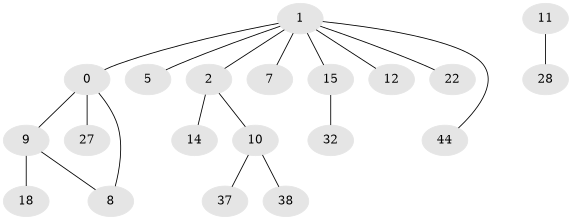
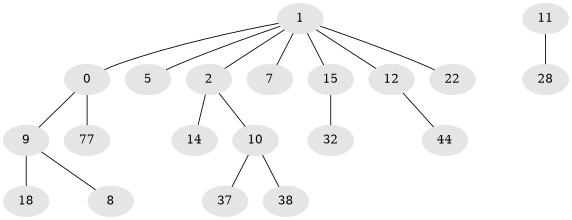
(442, 43) -> (418, 110)
(120, 137) -> none
(87, 140) -> (87, 140)
